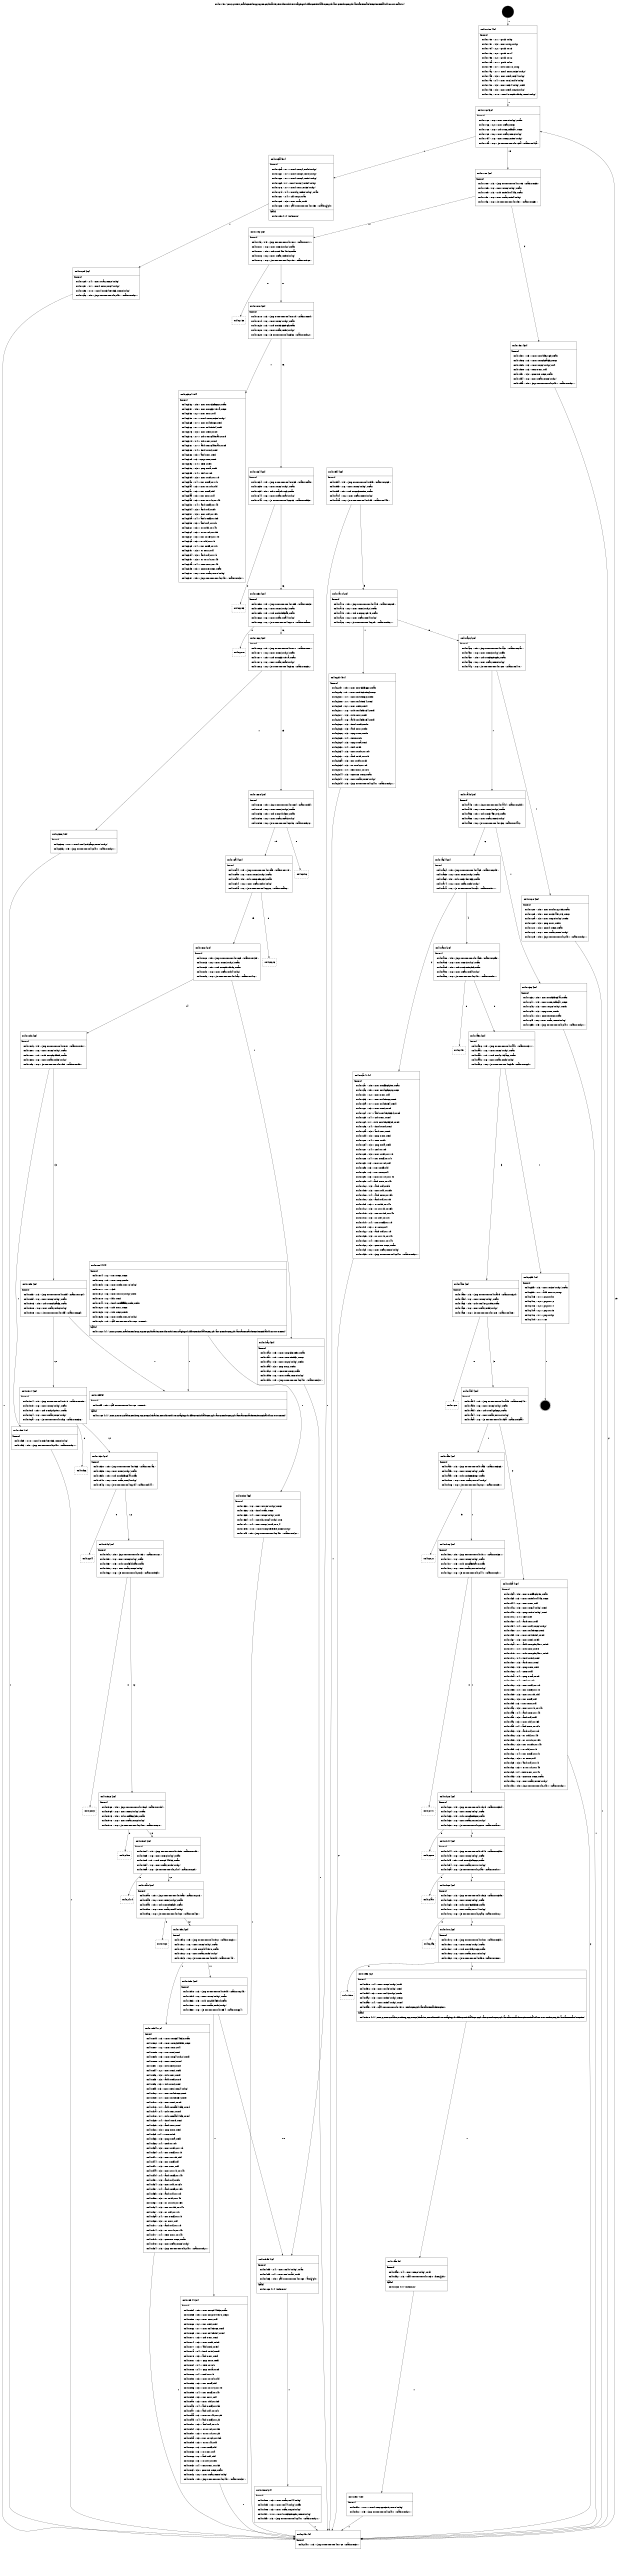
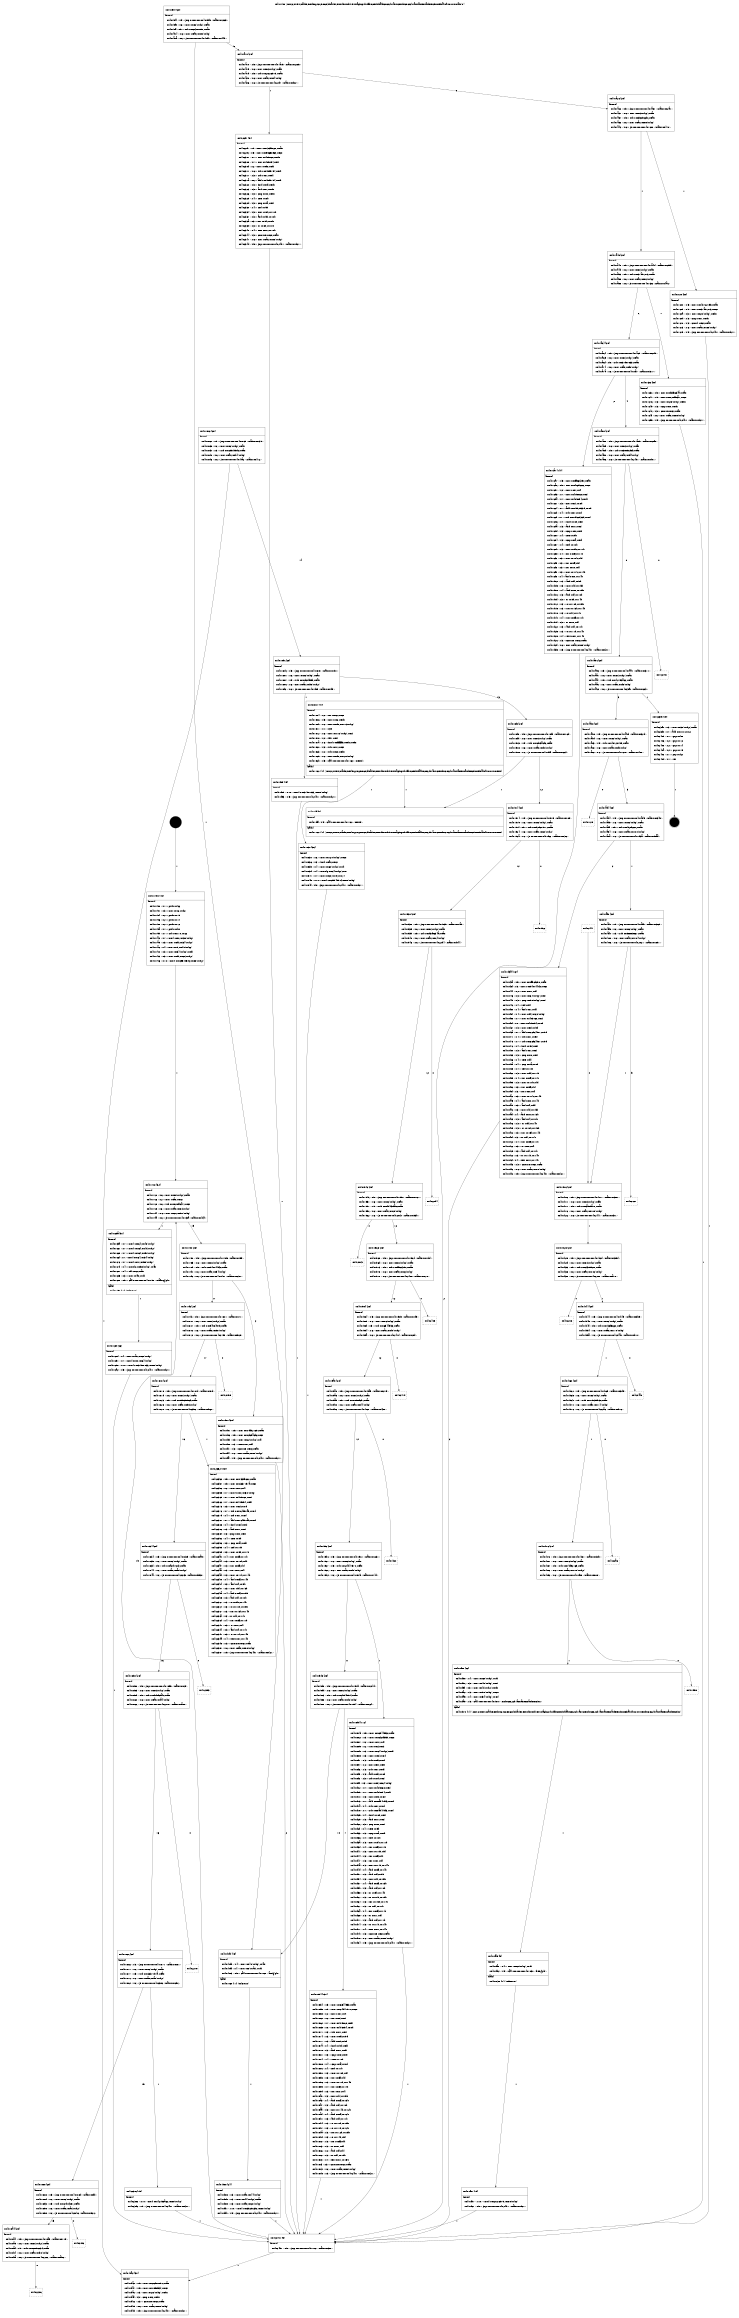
(243, 918) -> none
(449, 1691) -> (588, 1057)
(319, 1955) -> (232, 2266)
